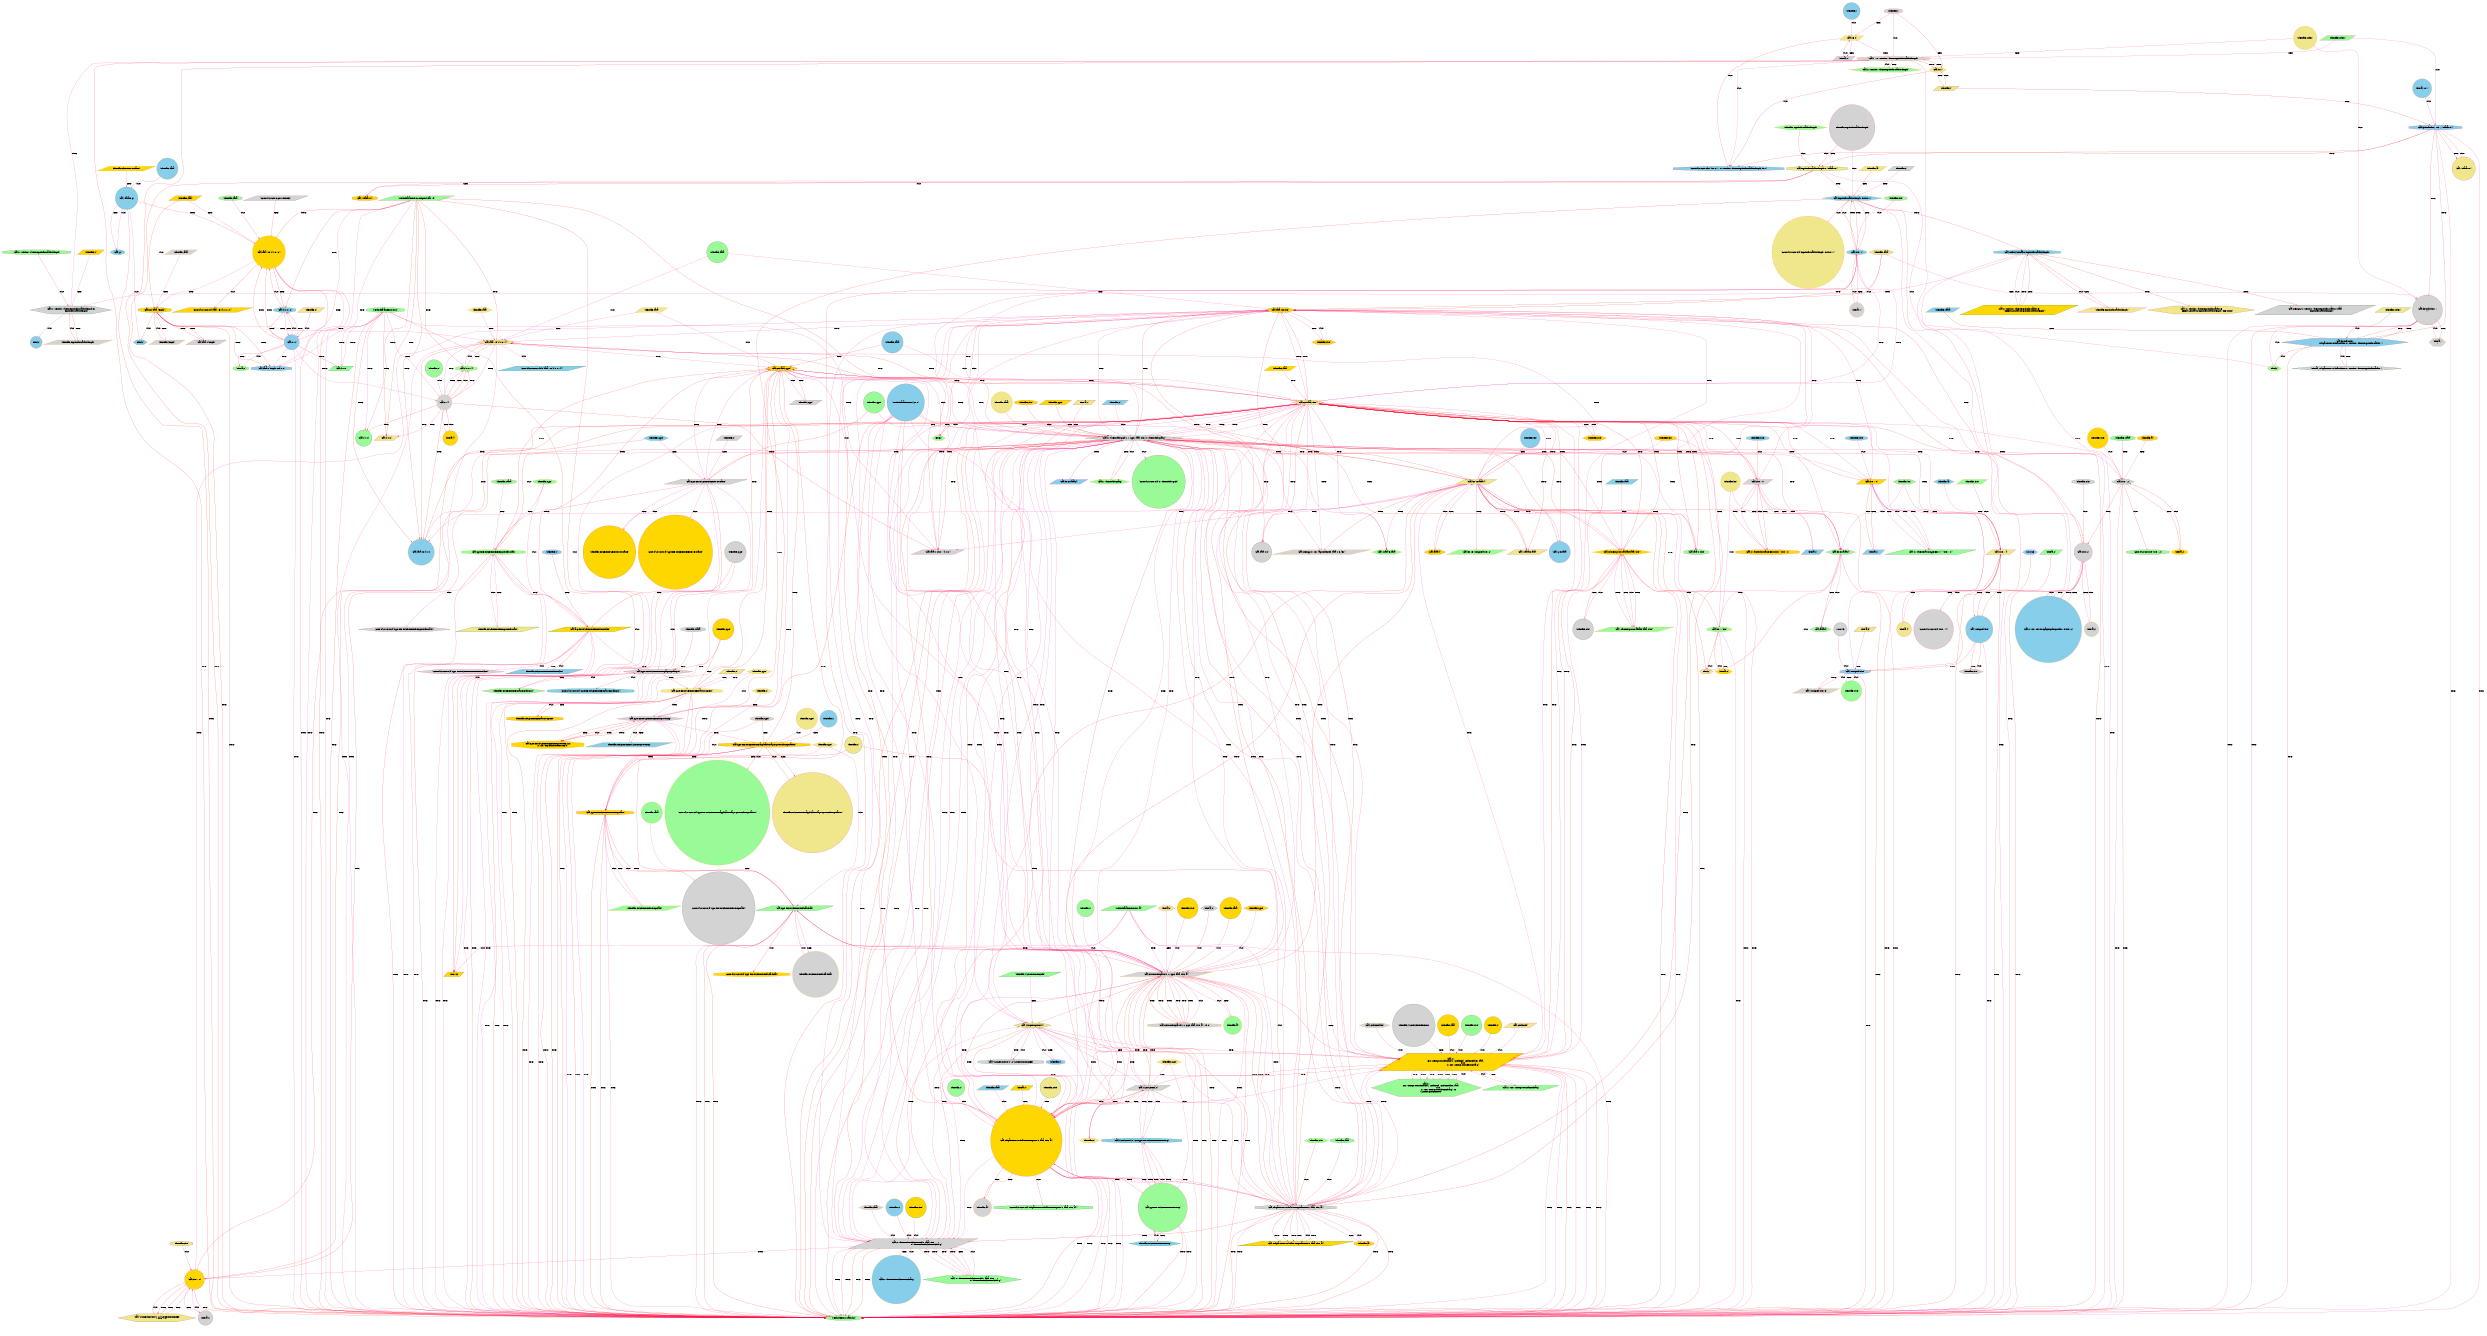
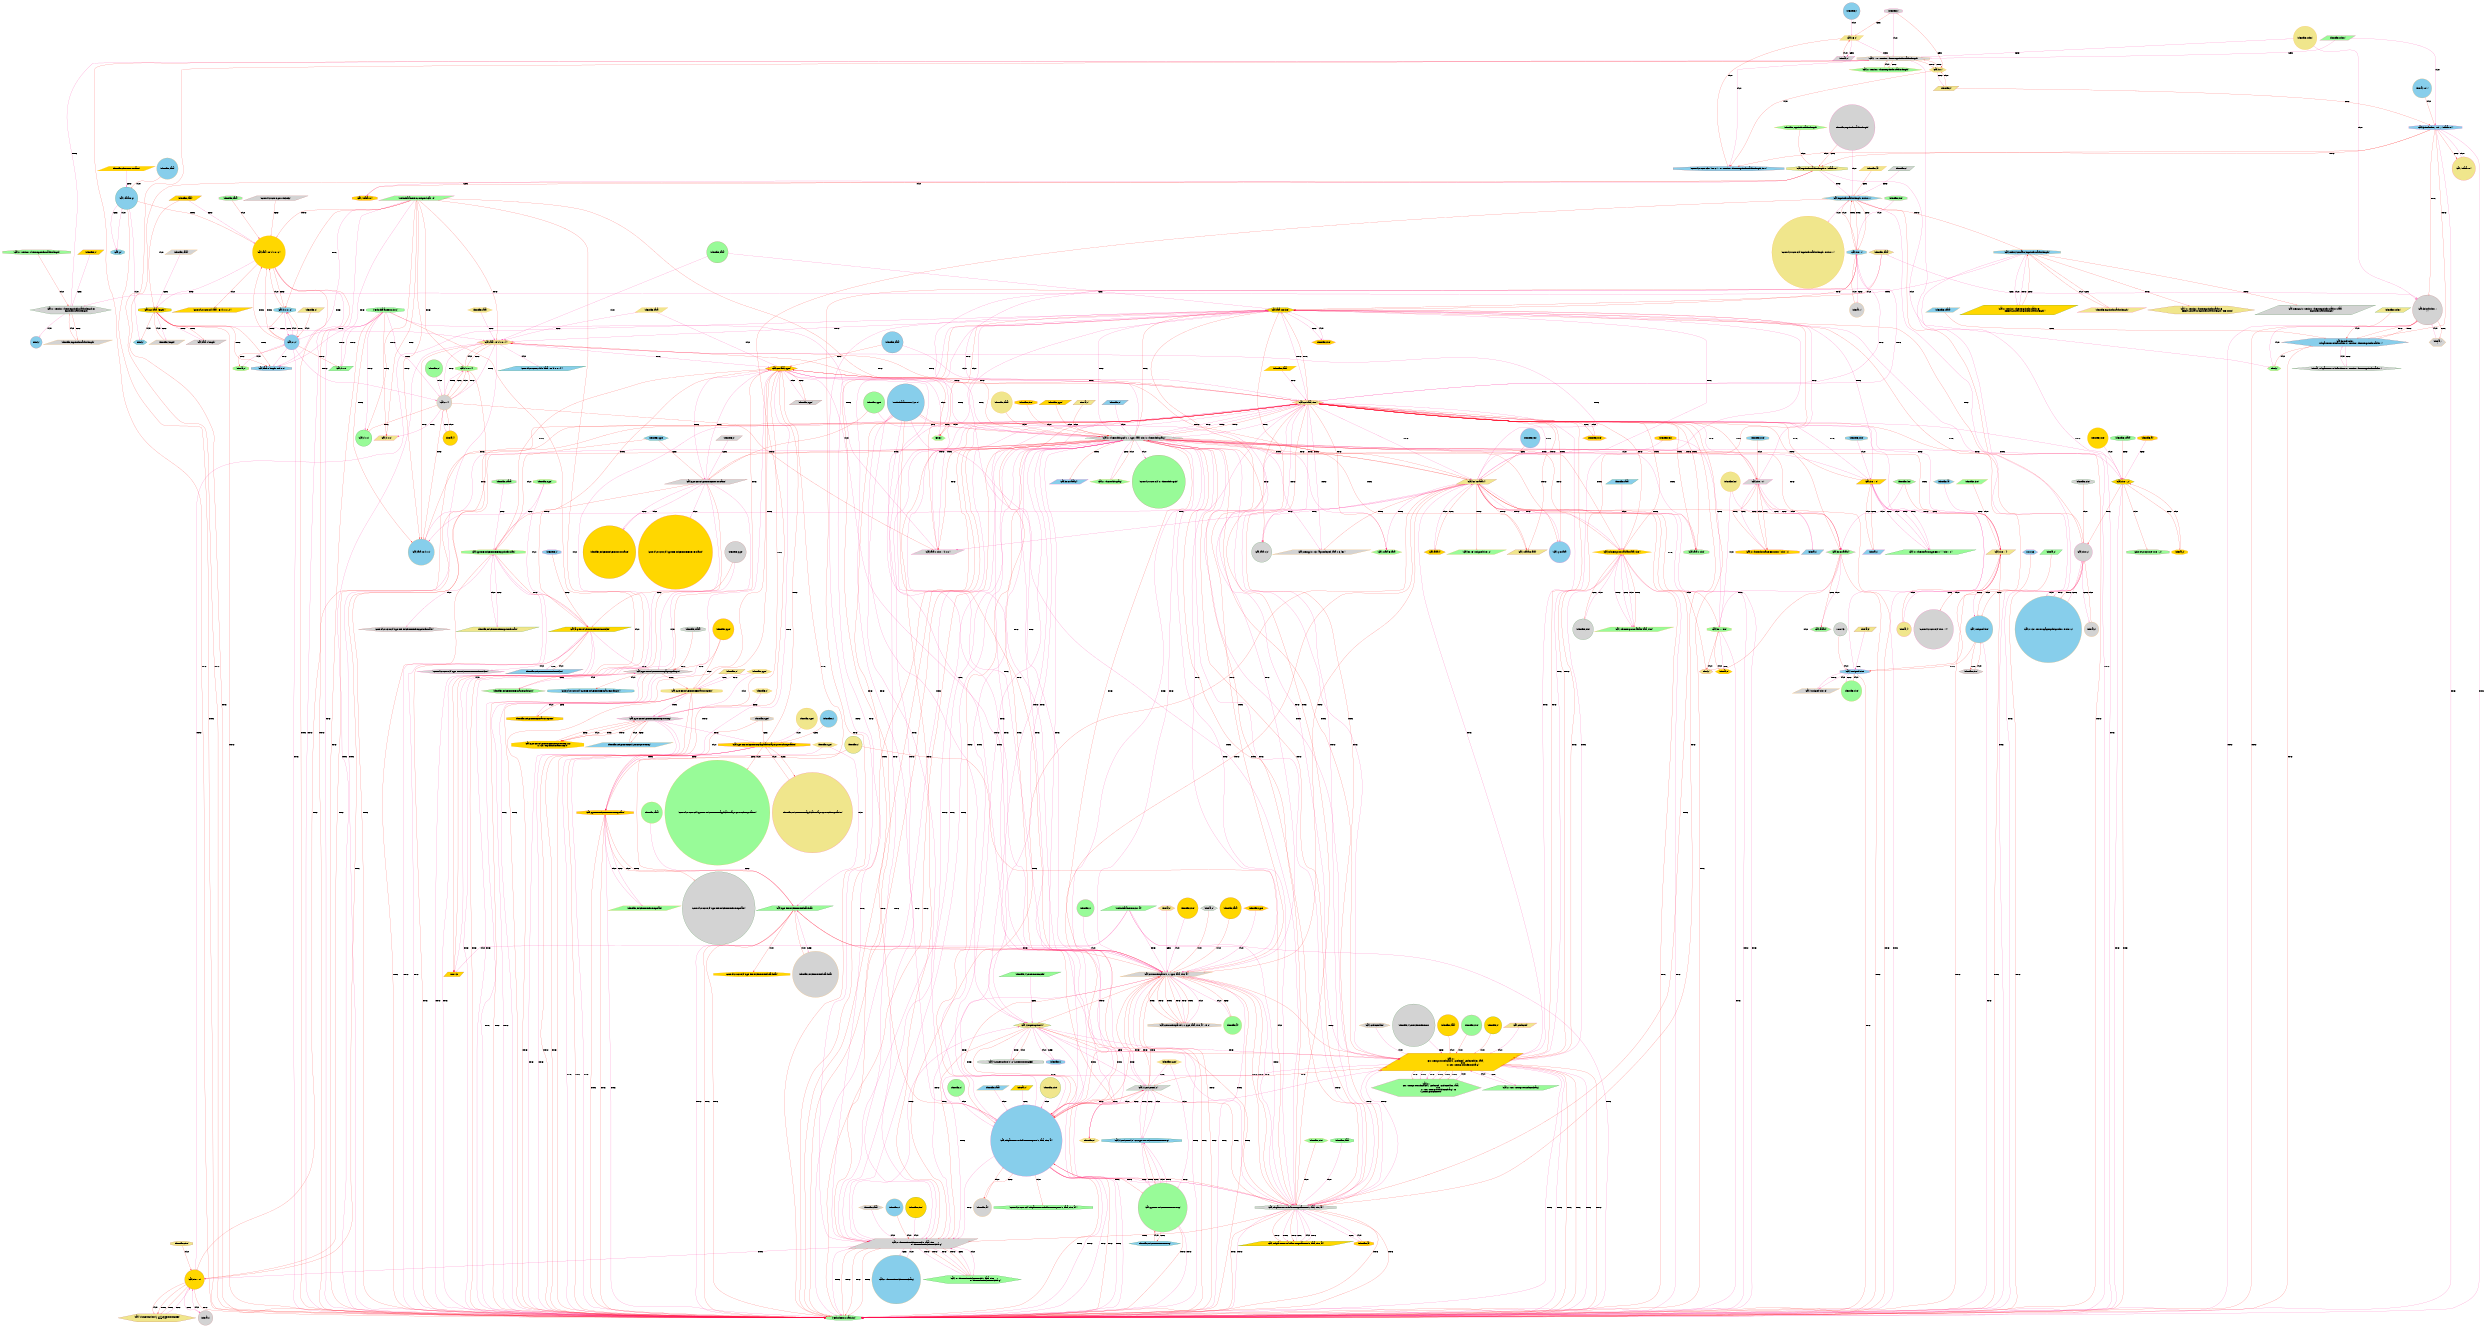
none -> (1392, 442)
(2123, 482) -> (2123, 482)
(560, 871) -> (363, 1009)
(1026, 1140) -> (1026, 1140)
